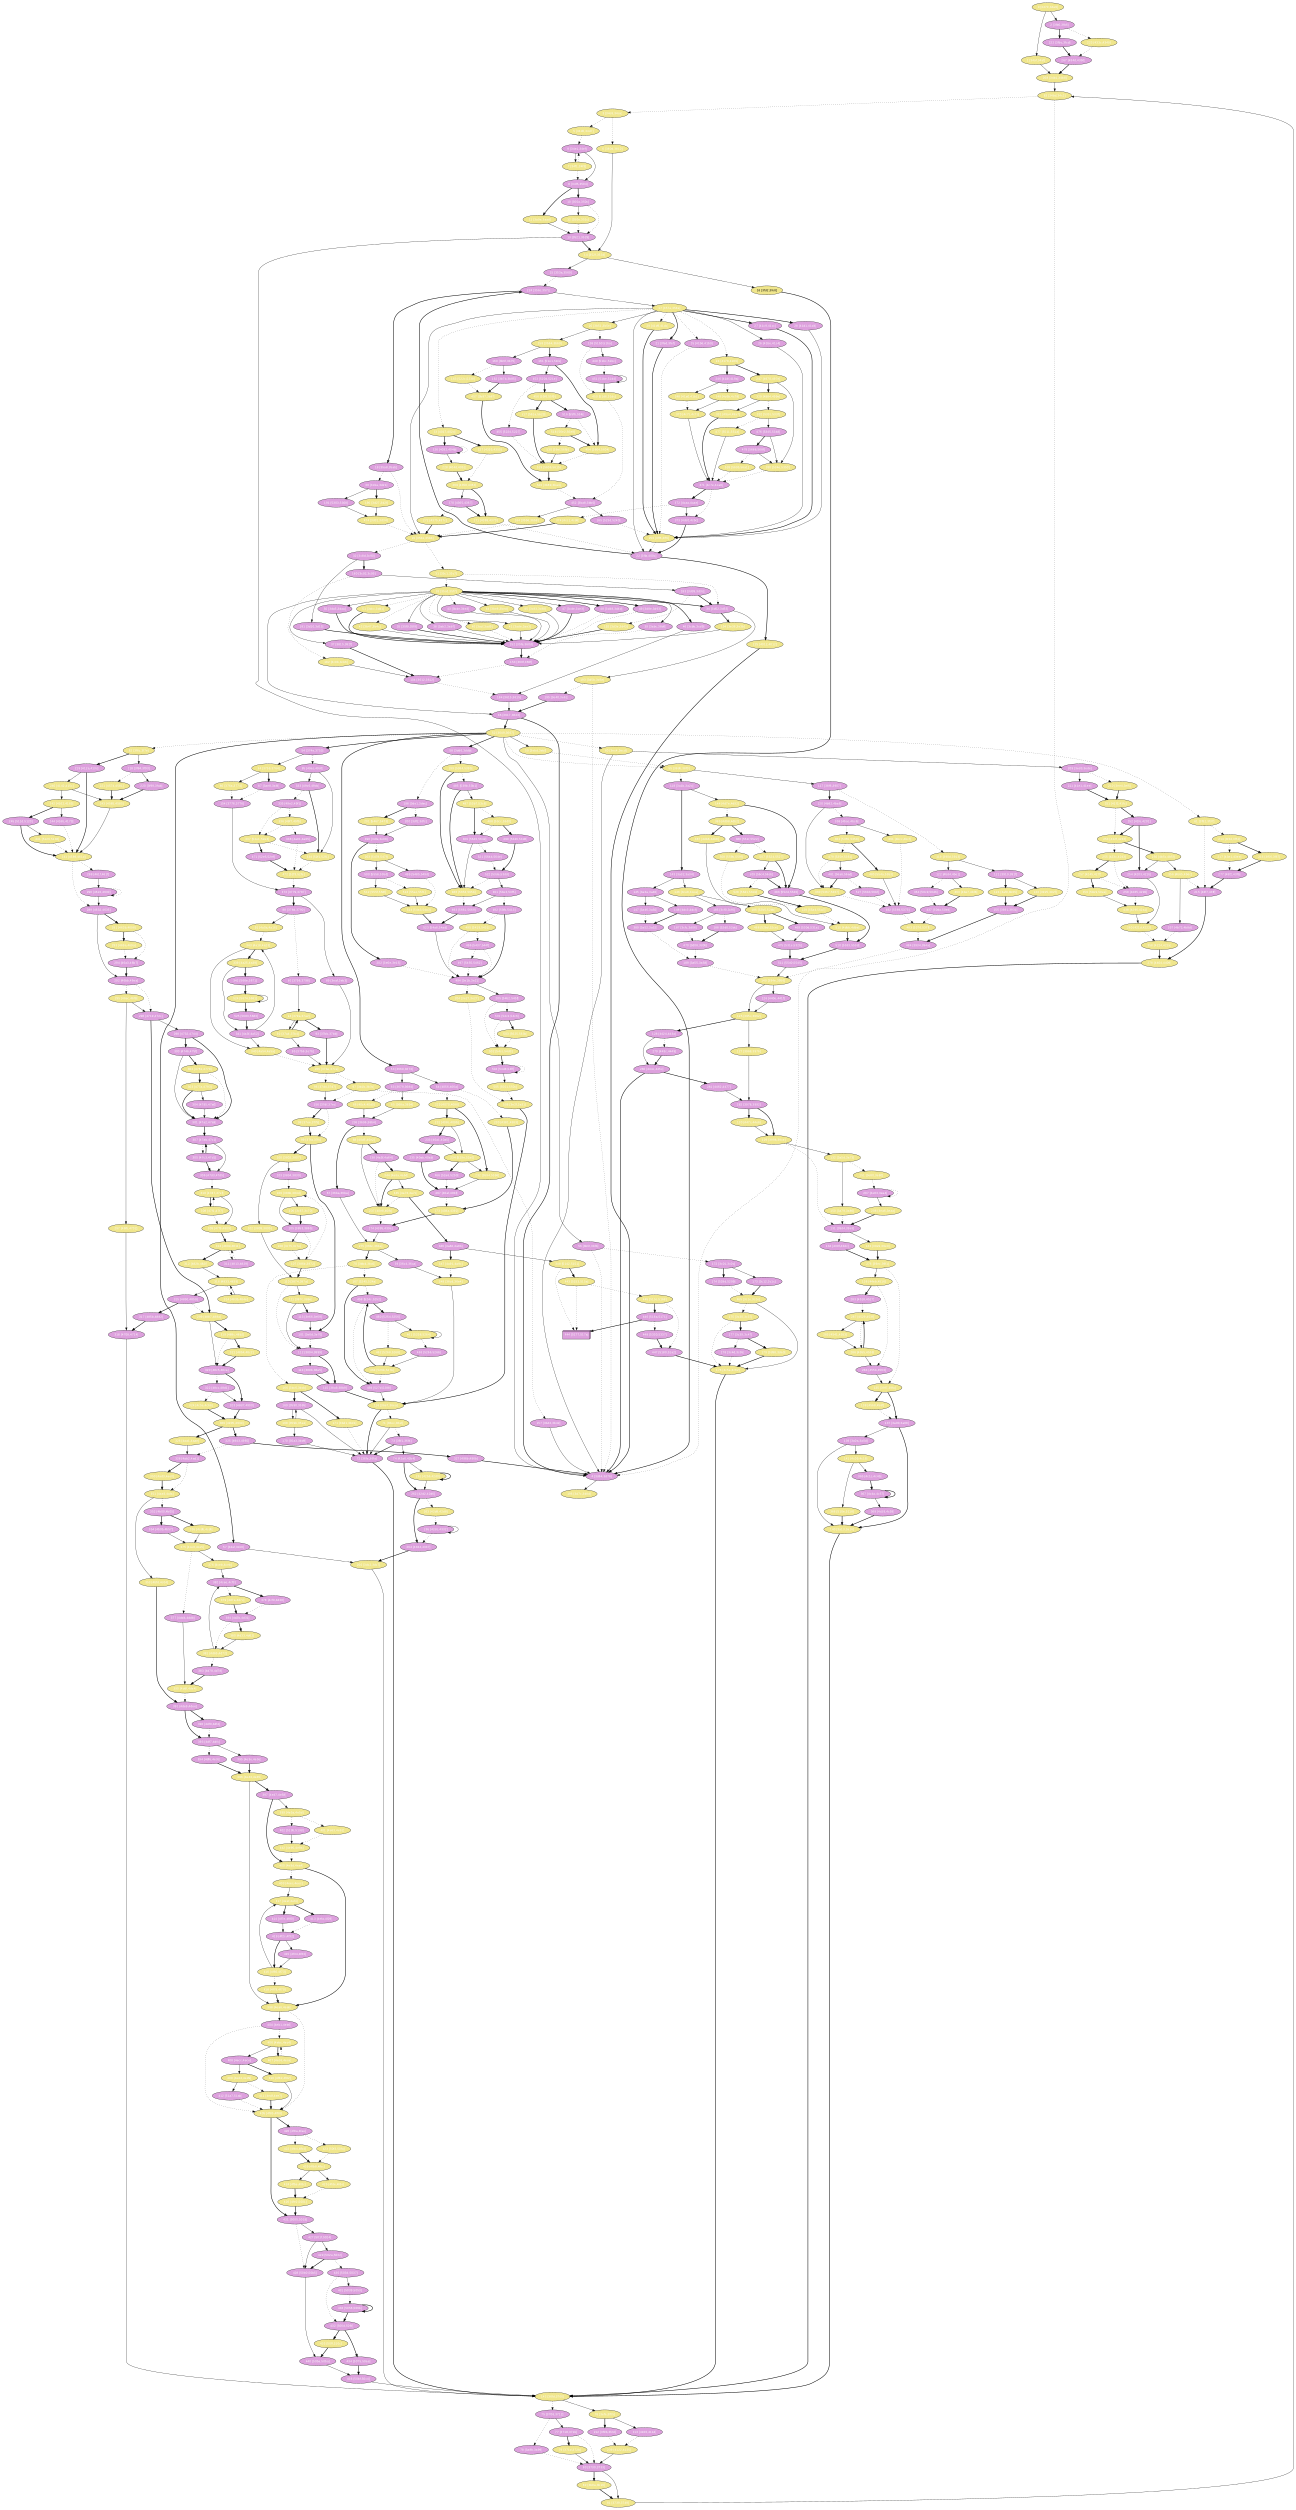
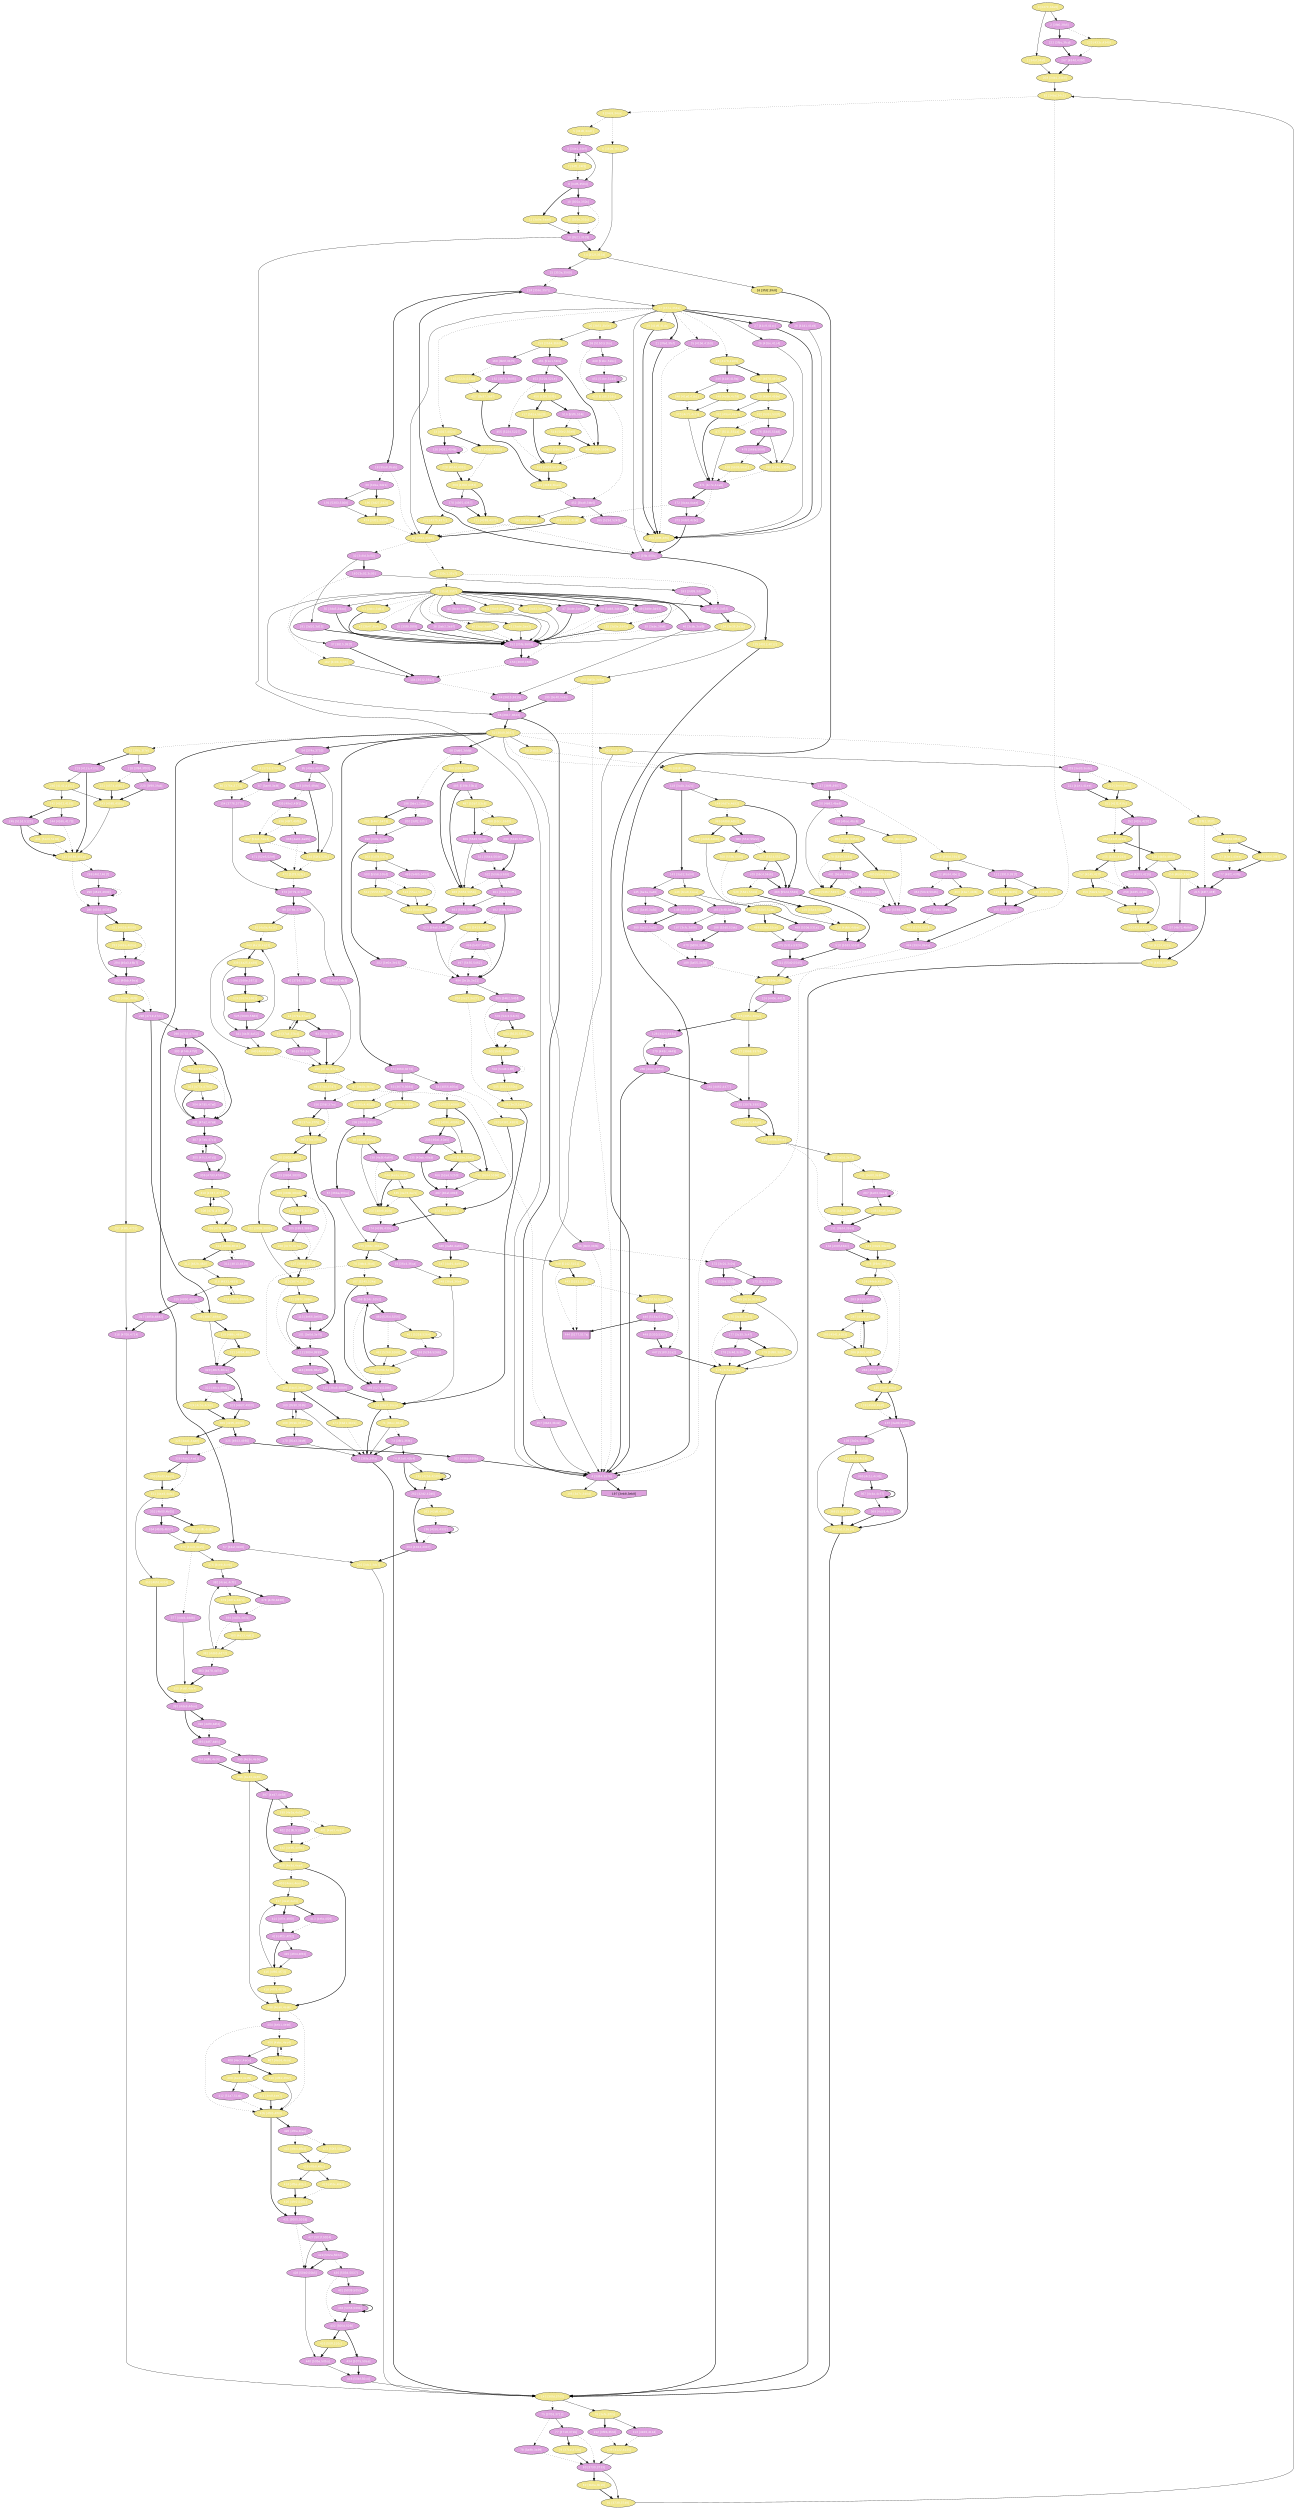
none -> (624, 1494)
